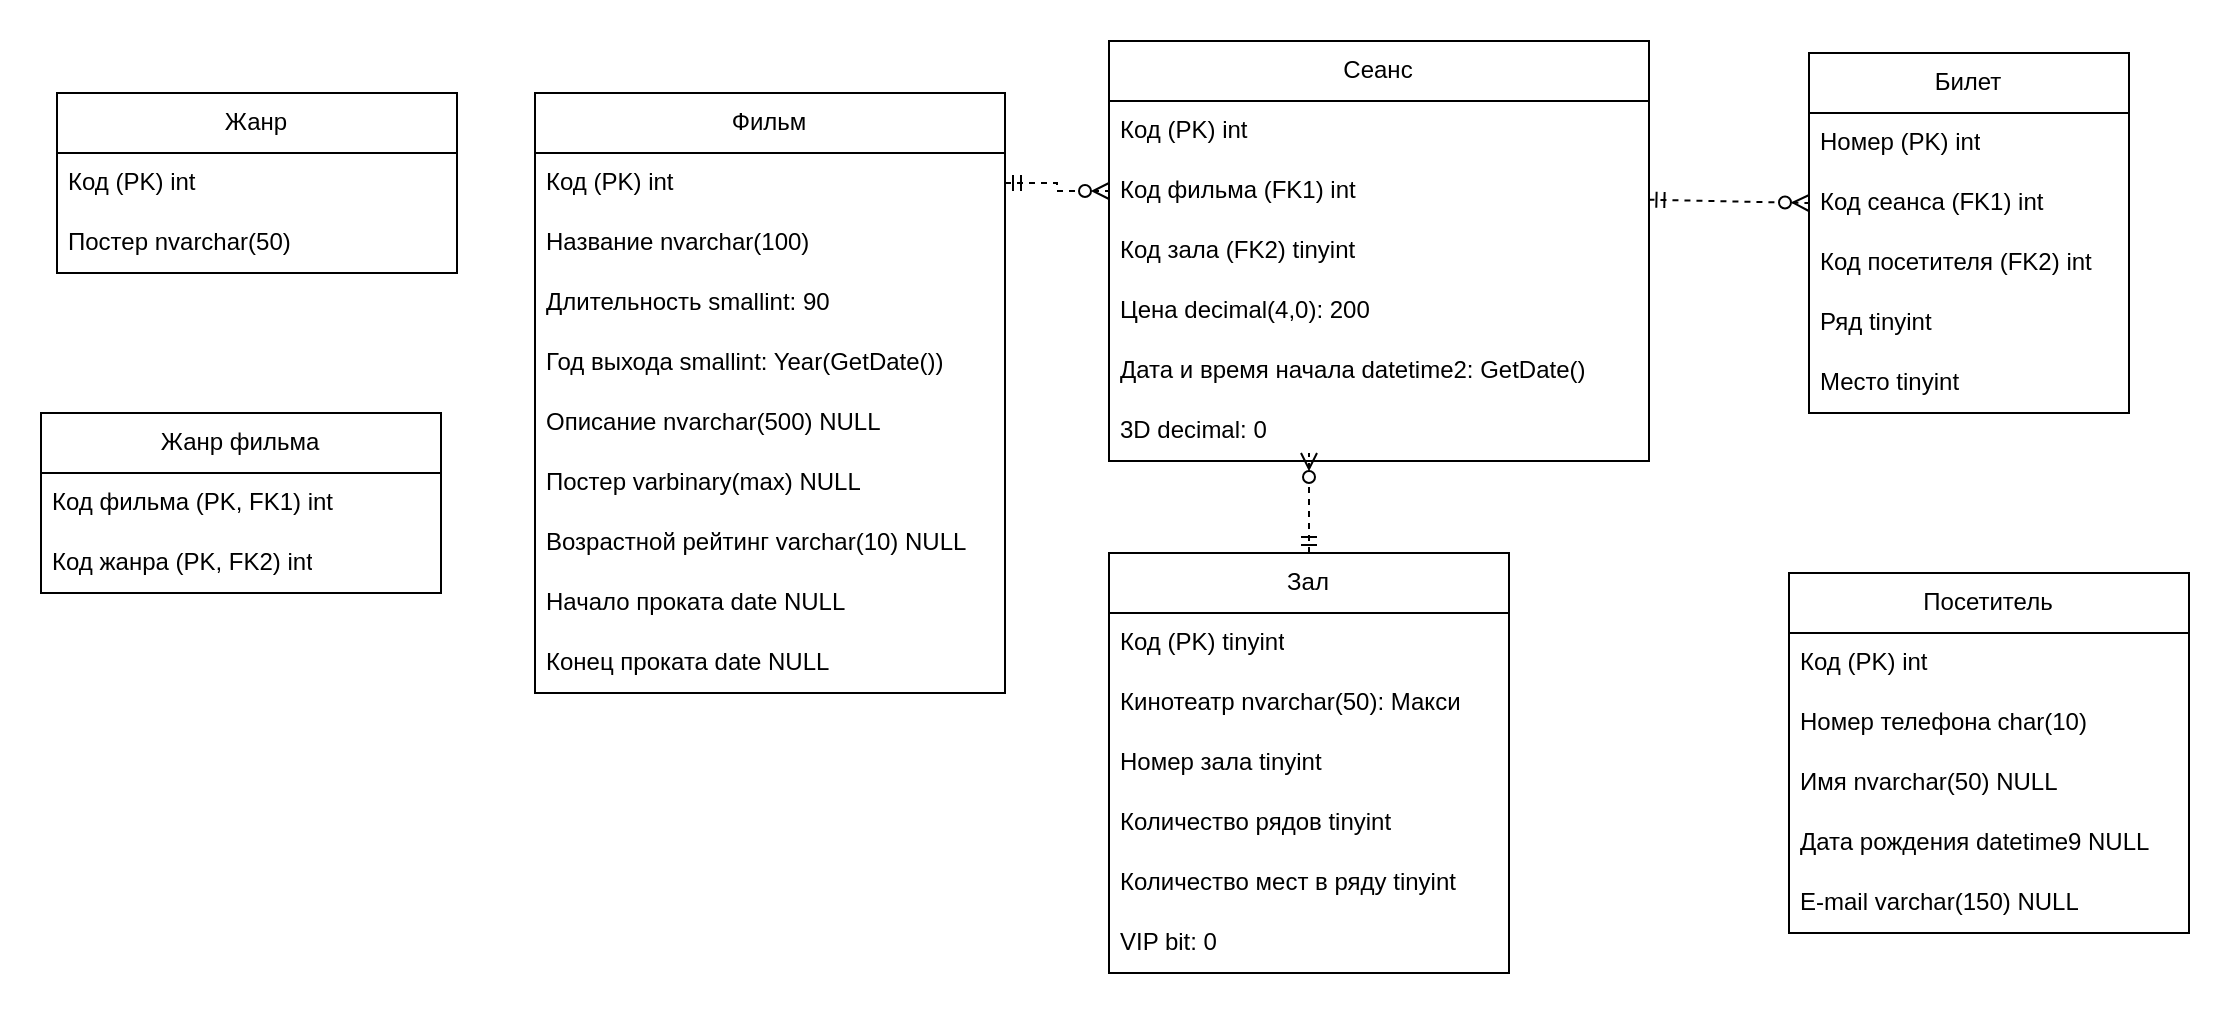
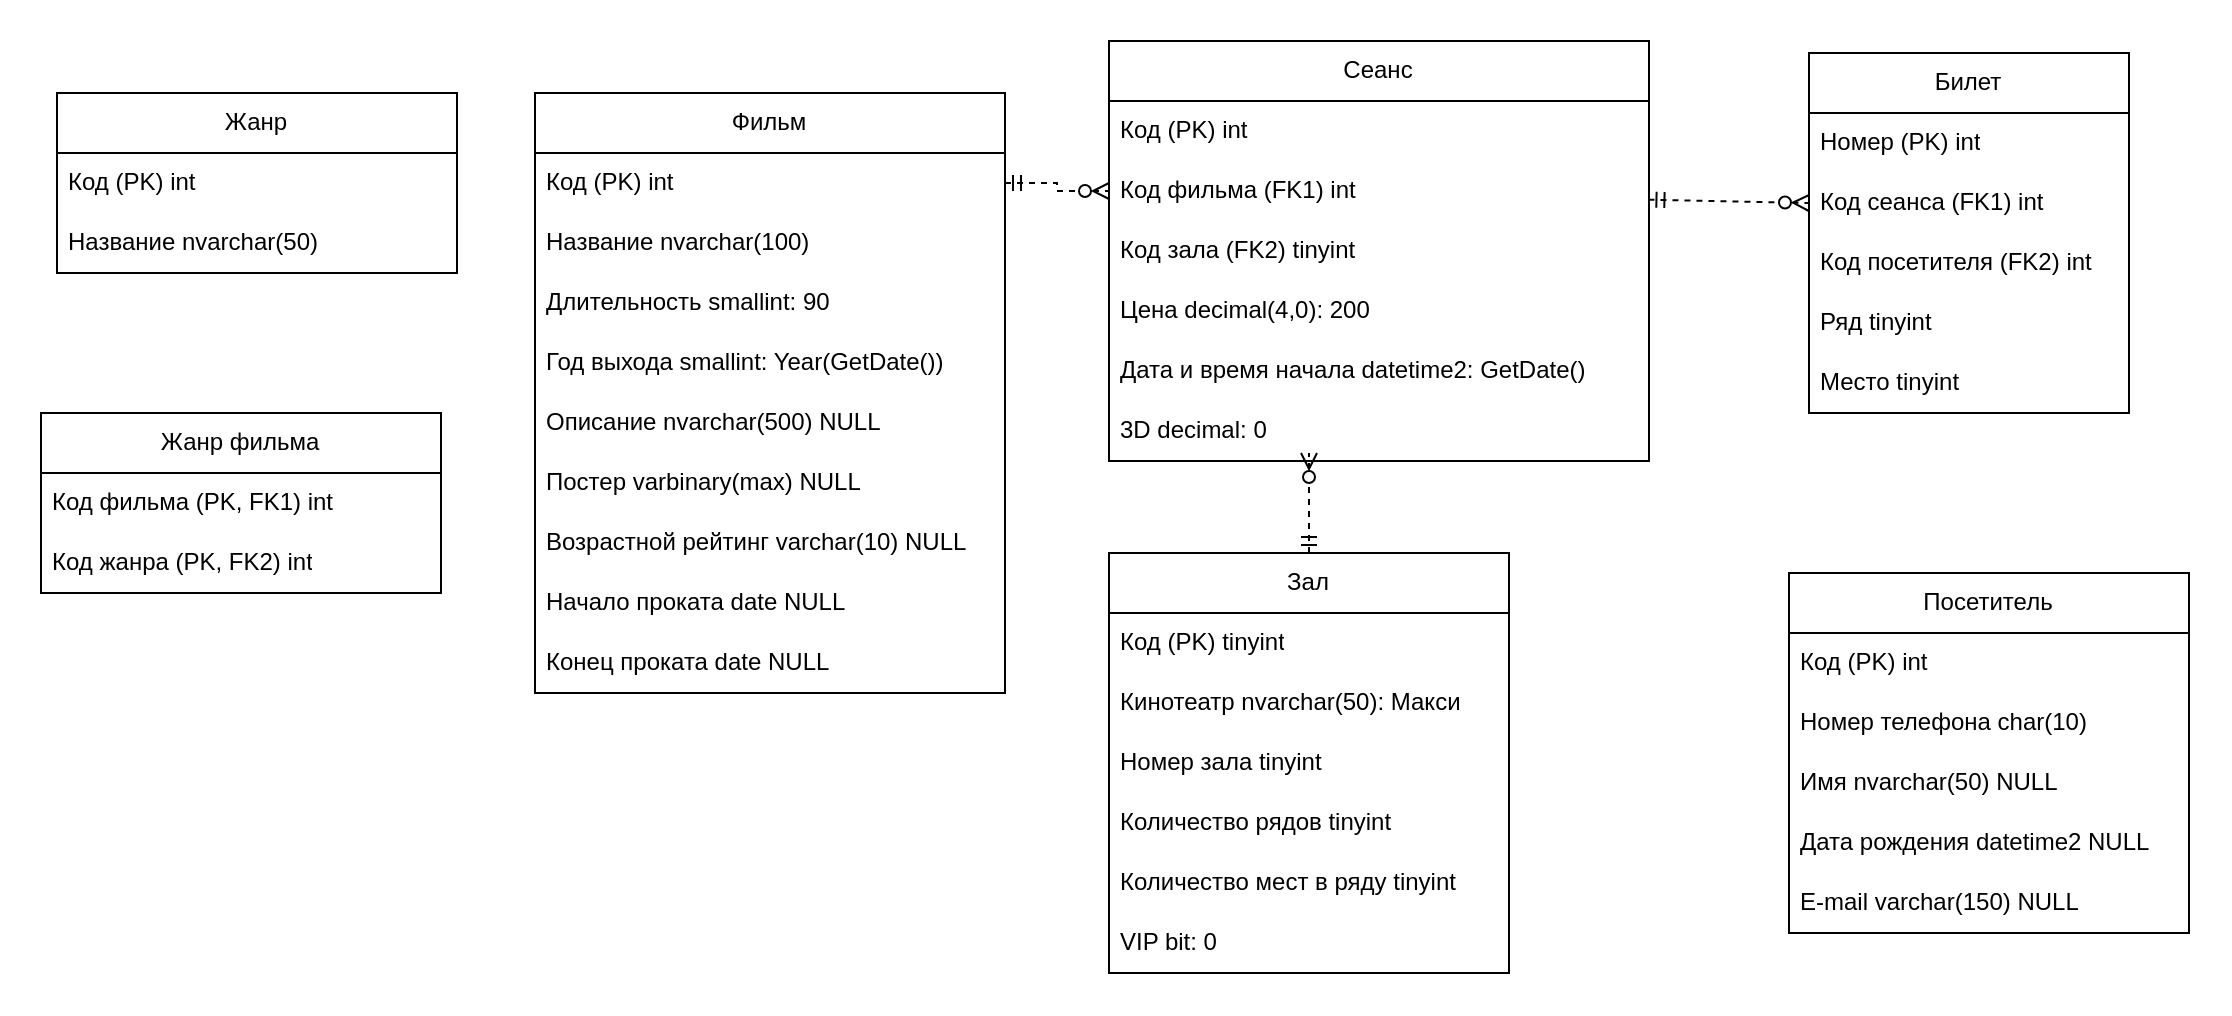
(194, 243) -> (207, 243)
(1977, 843) -> (1977, 843)
